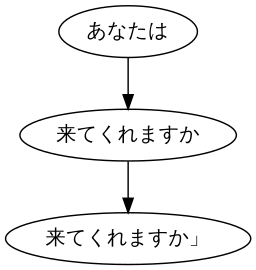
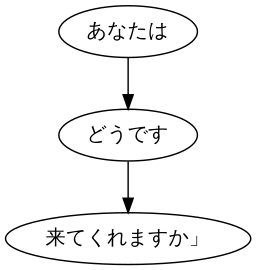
(128, 135) -> (128, 135)
